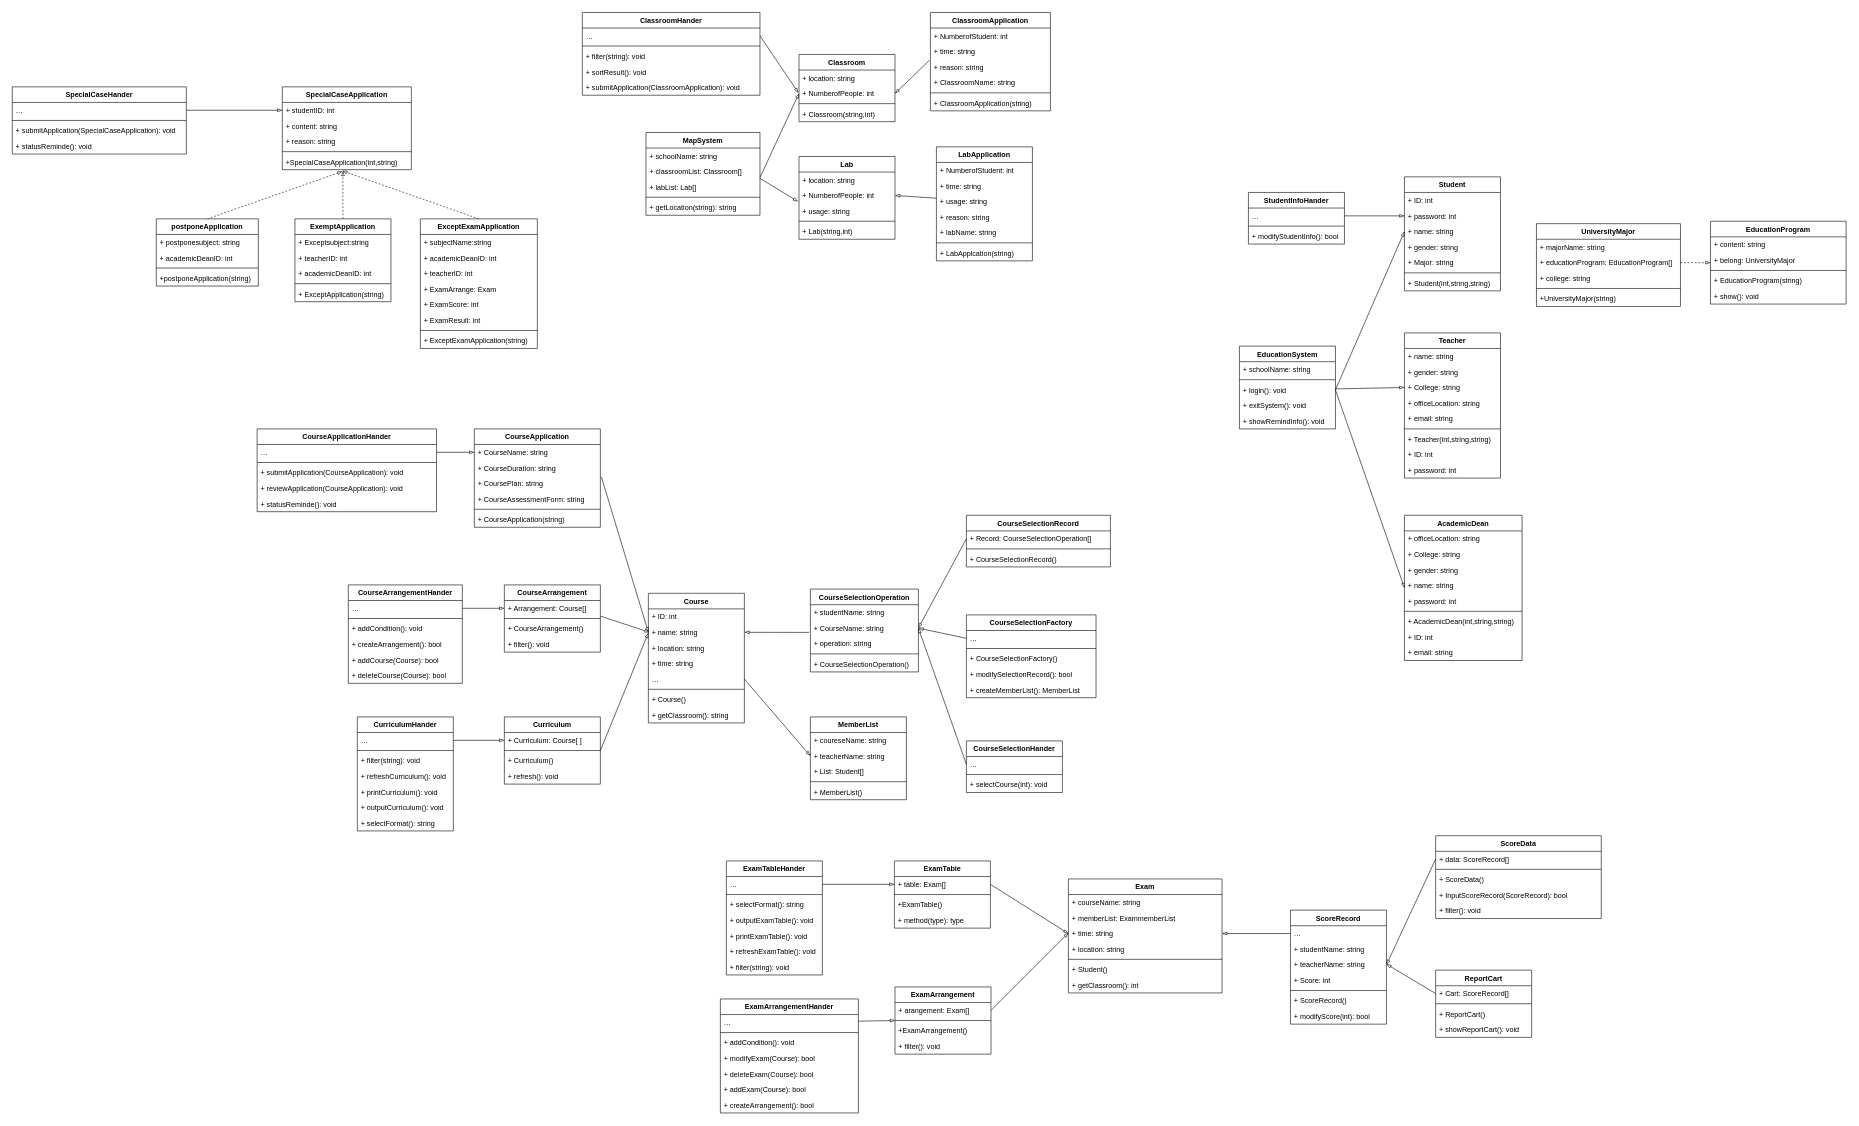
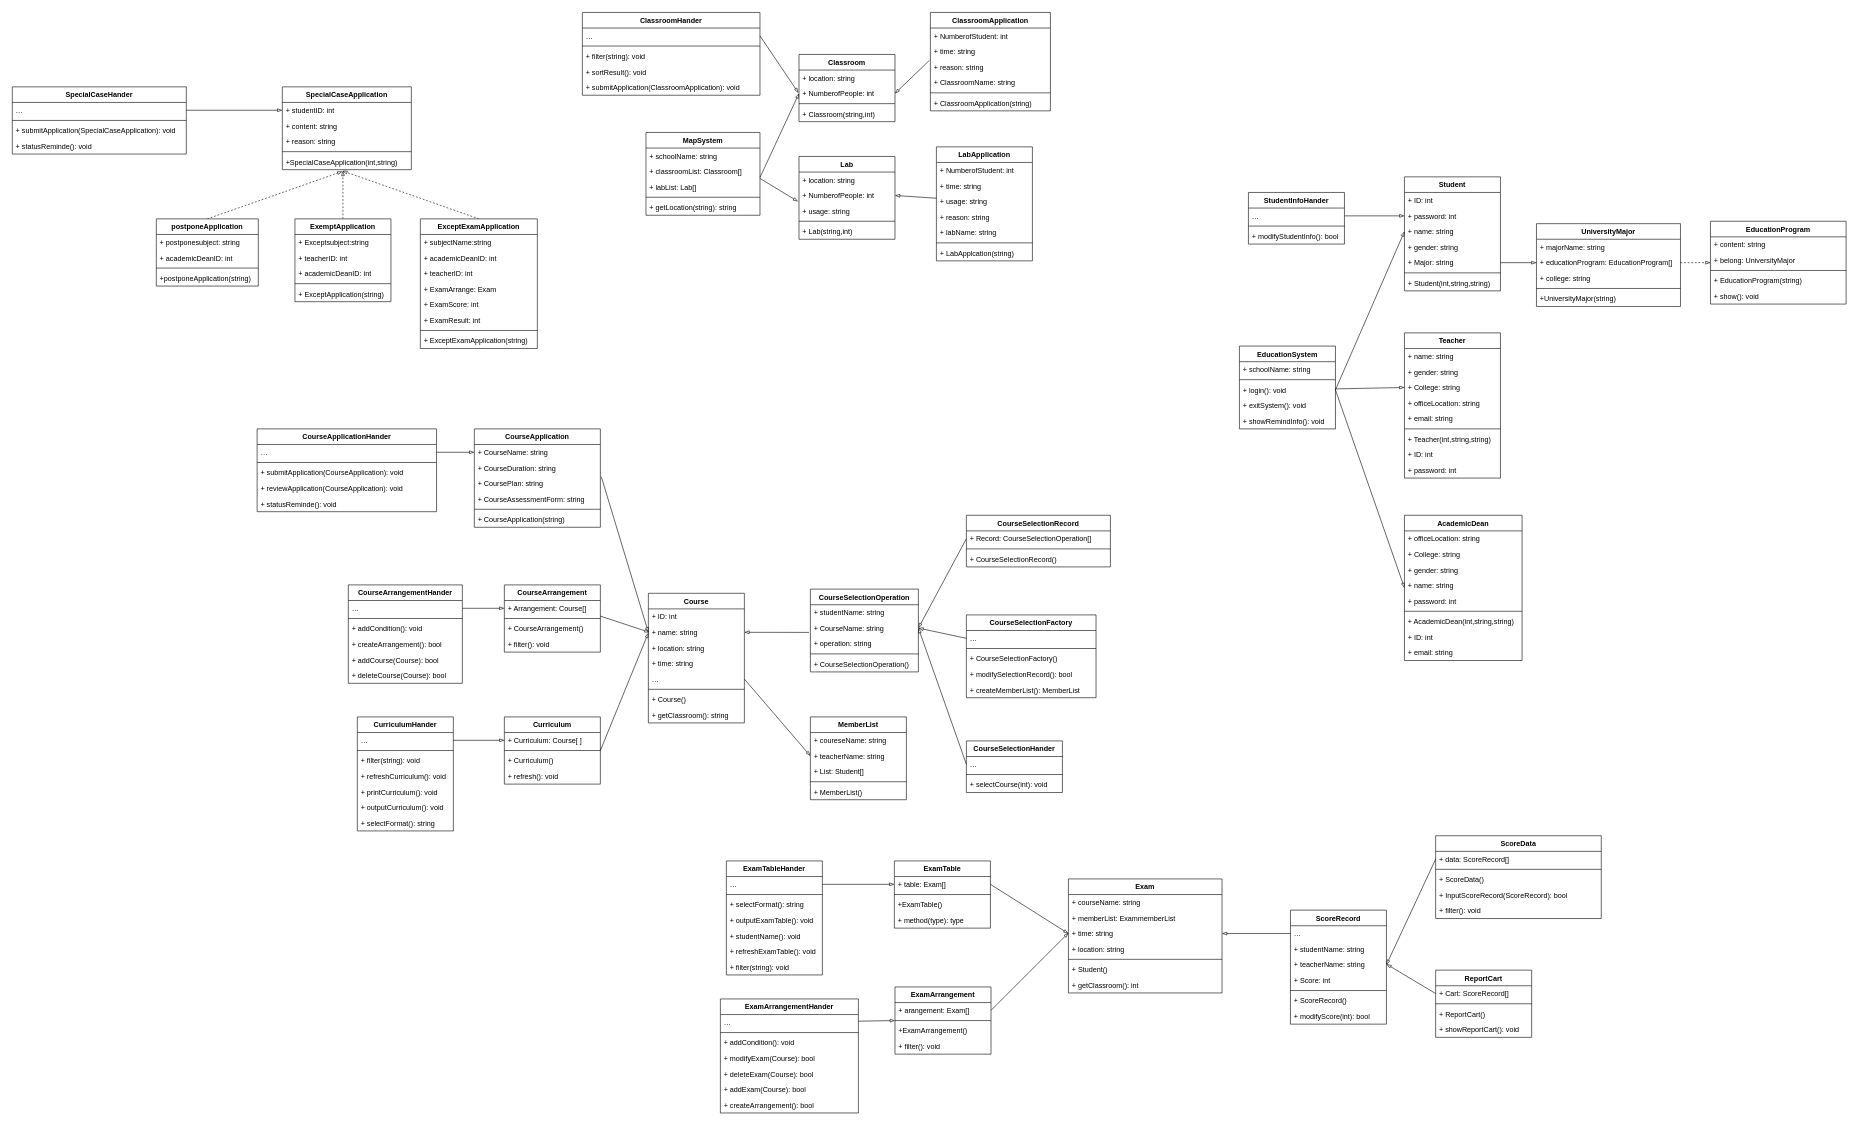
none -> (1516, 263)
(772, 936) -> (768, 936)
